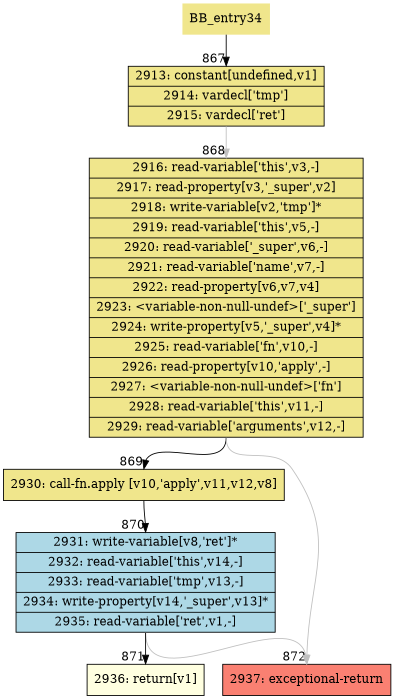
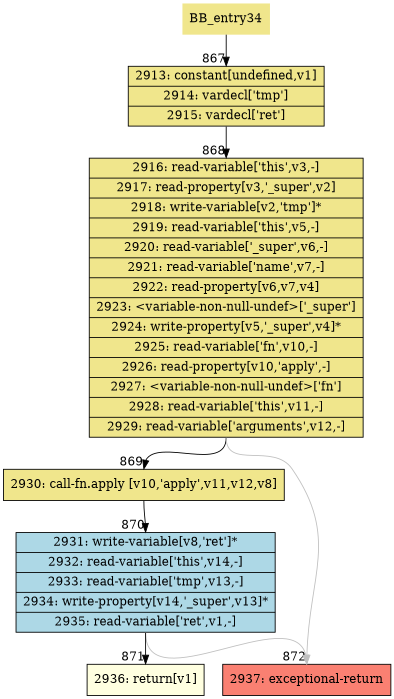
(226, 138) -> (226, 138)
